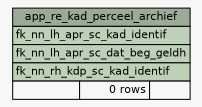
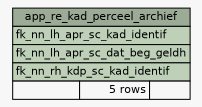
(128, 90) -> (128, 90)
